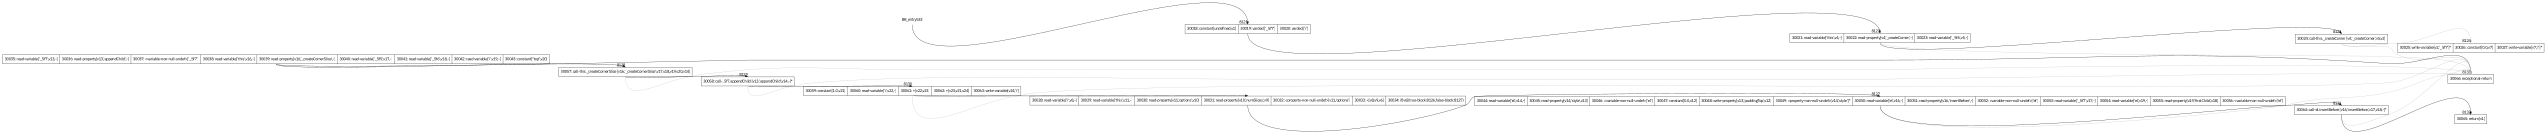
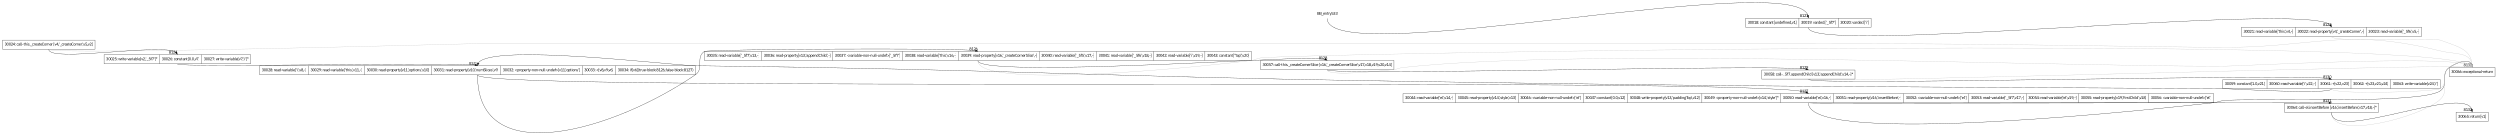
(2110, 38) -> none
(2410, 42) -> (102, 53)
none -> (700, 60)
(1378, 60) -> (1722, 50)
none -> (326, 65)
(2175, 117) -> (2148, 110)
